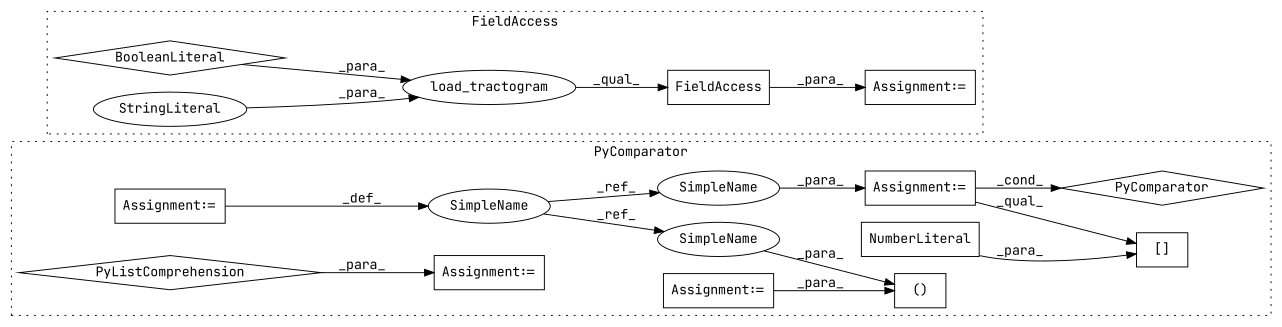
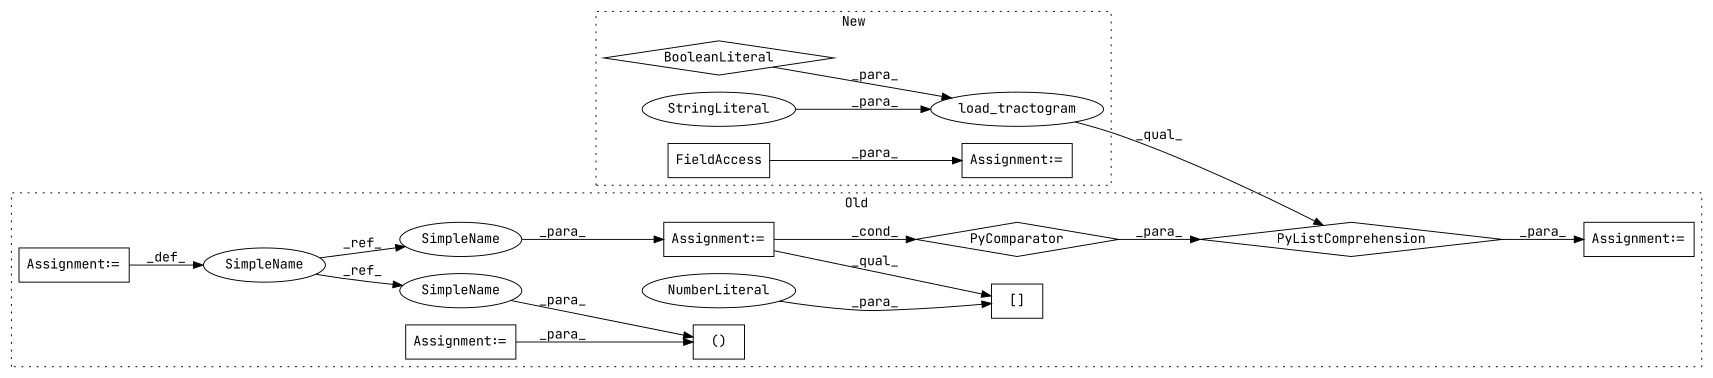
(515, 22) -> (854, 22)
(617, 87) -> (1197, 166)
(641, 152) -> (857, 204)
(920, 239) -> (719, 291)
none -> (1154, 239)
